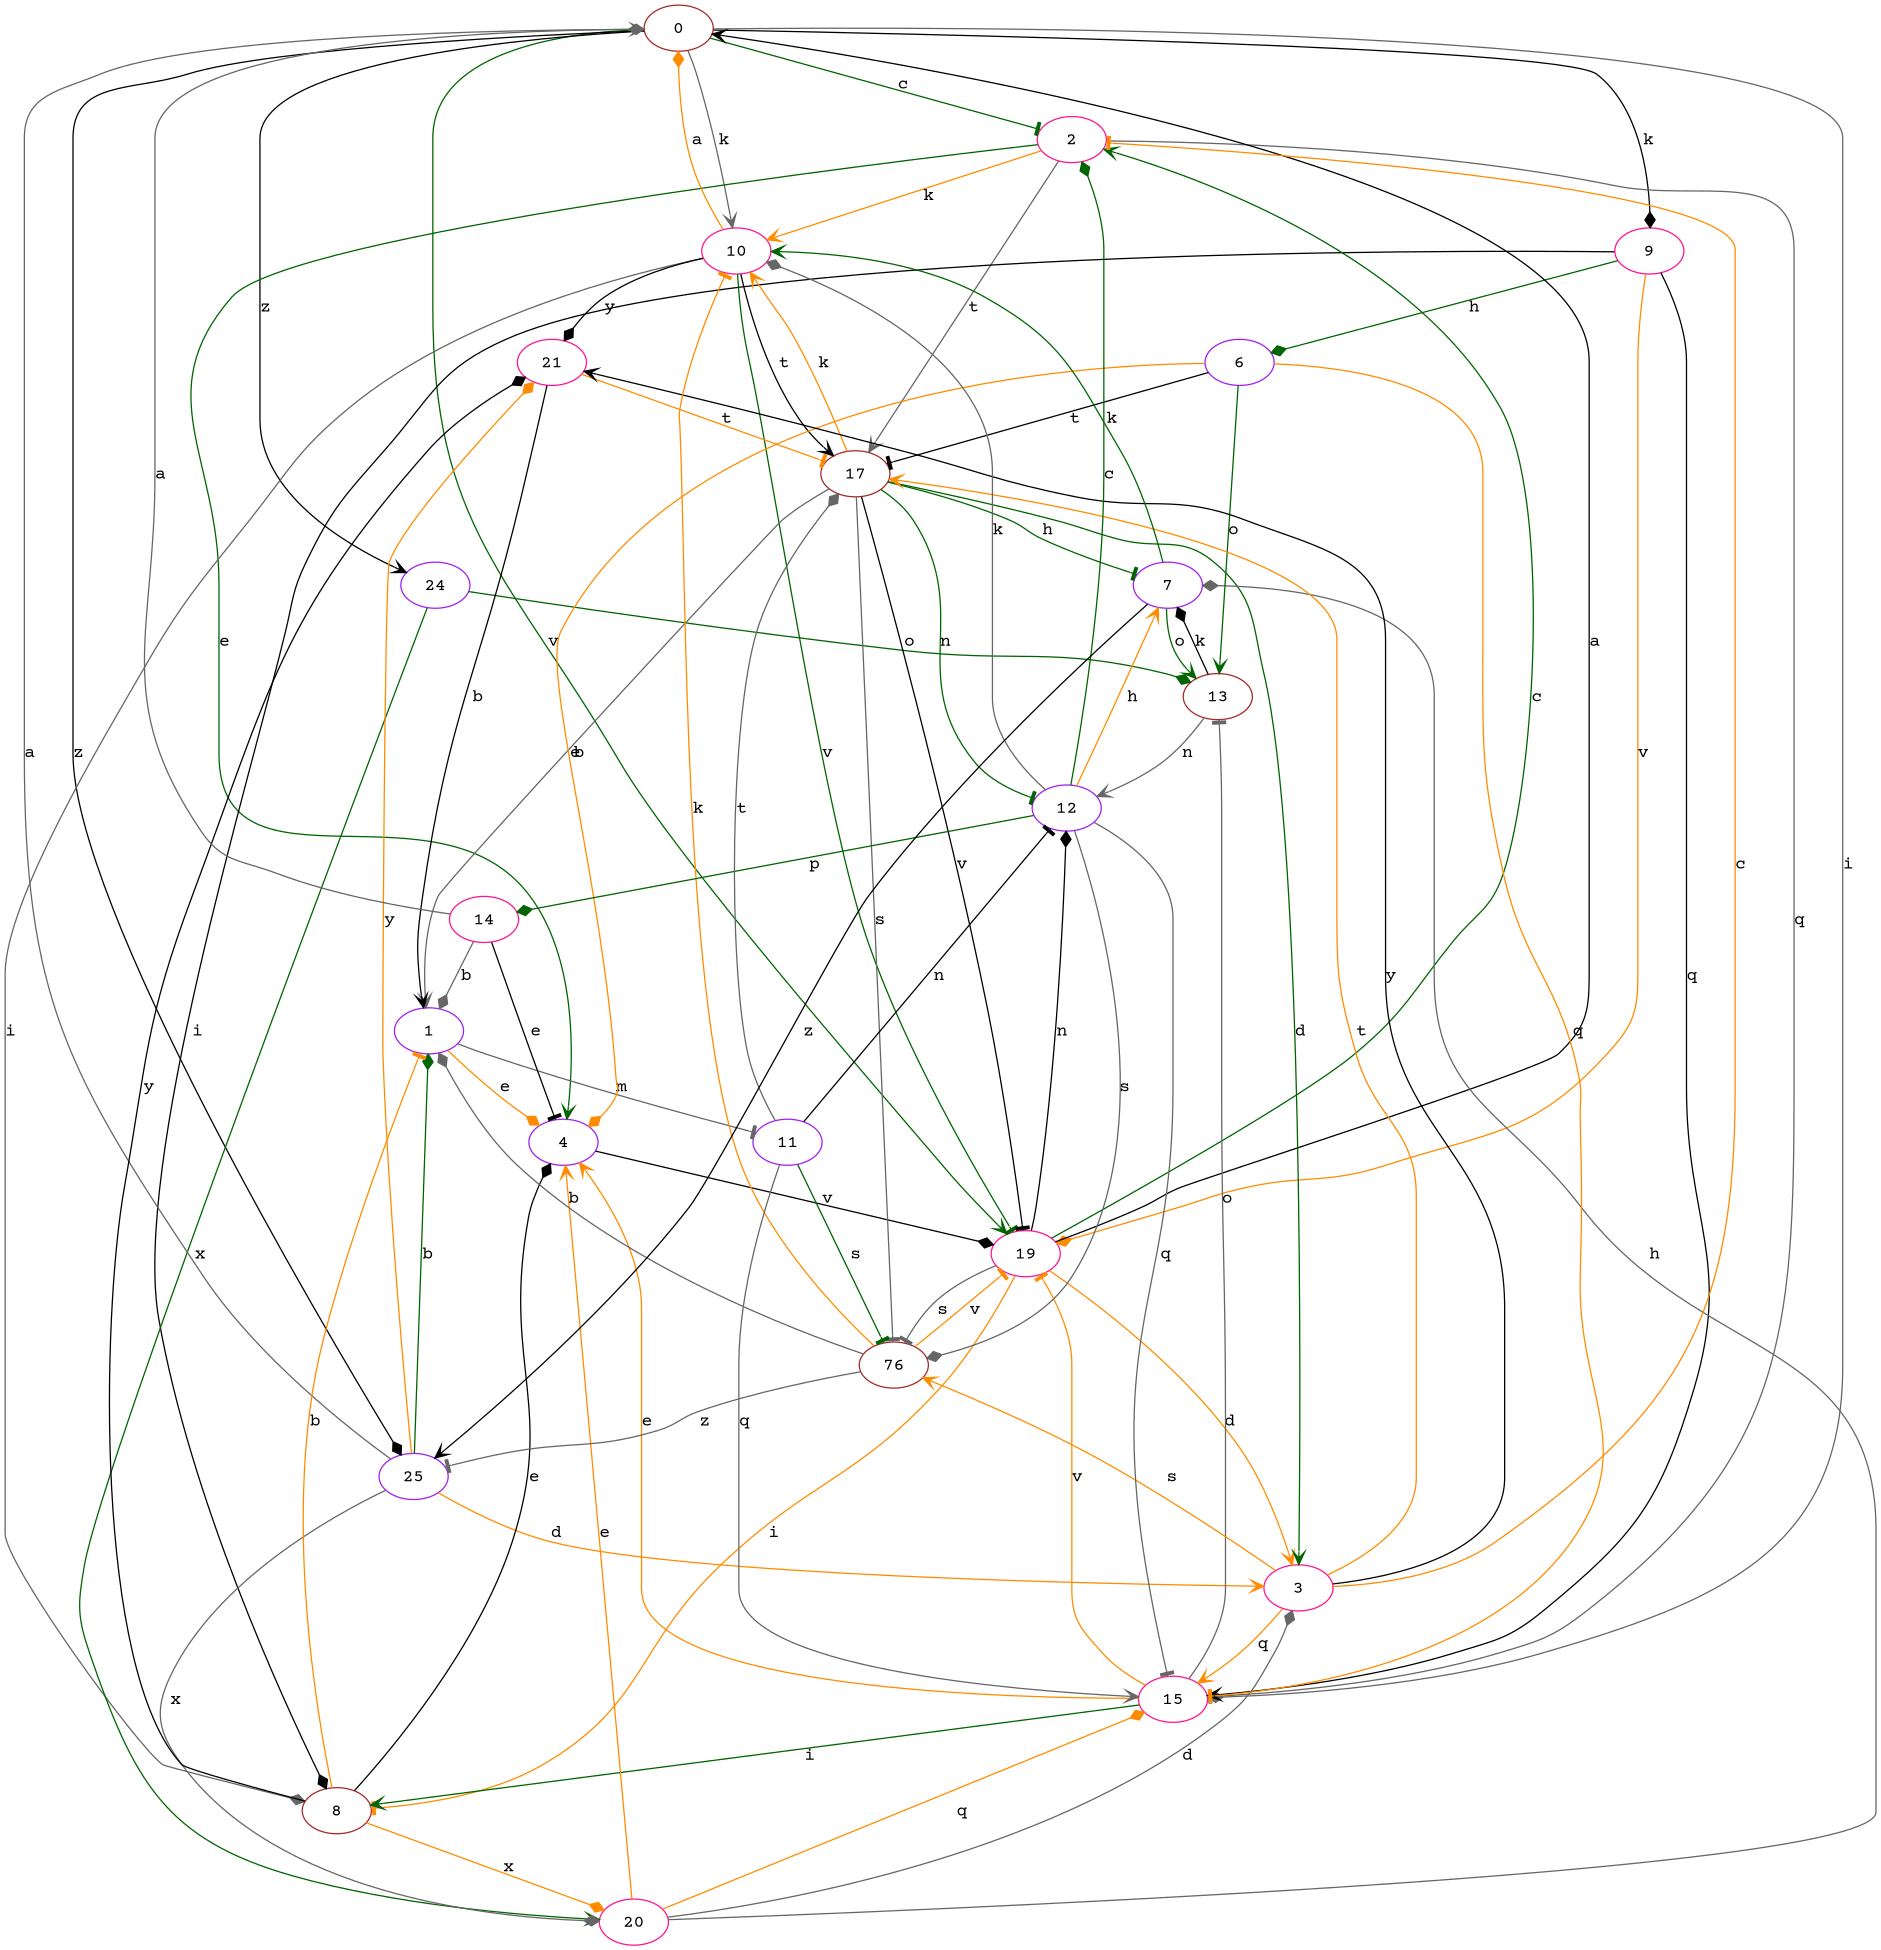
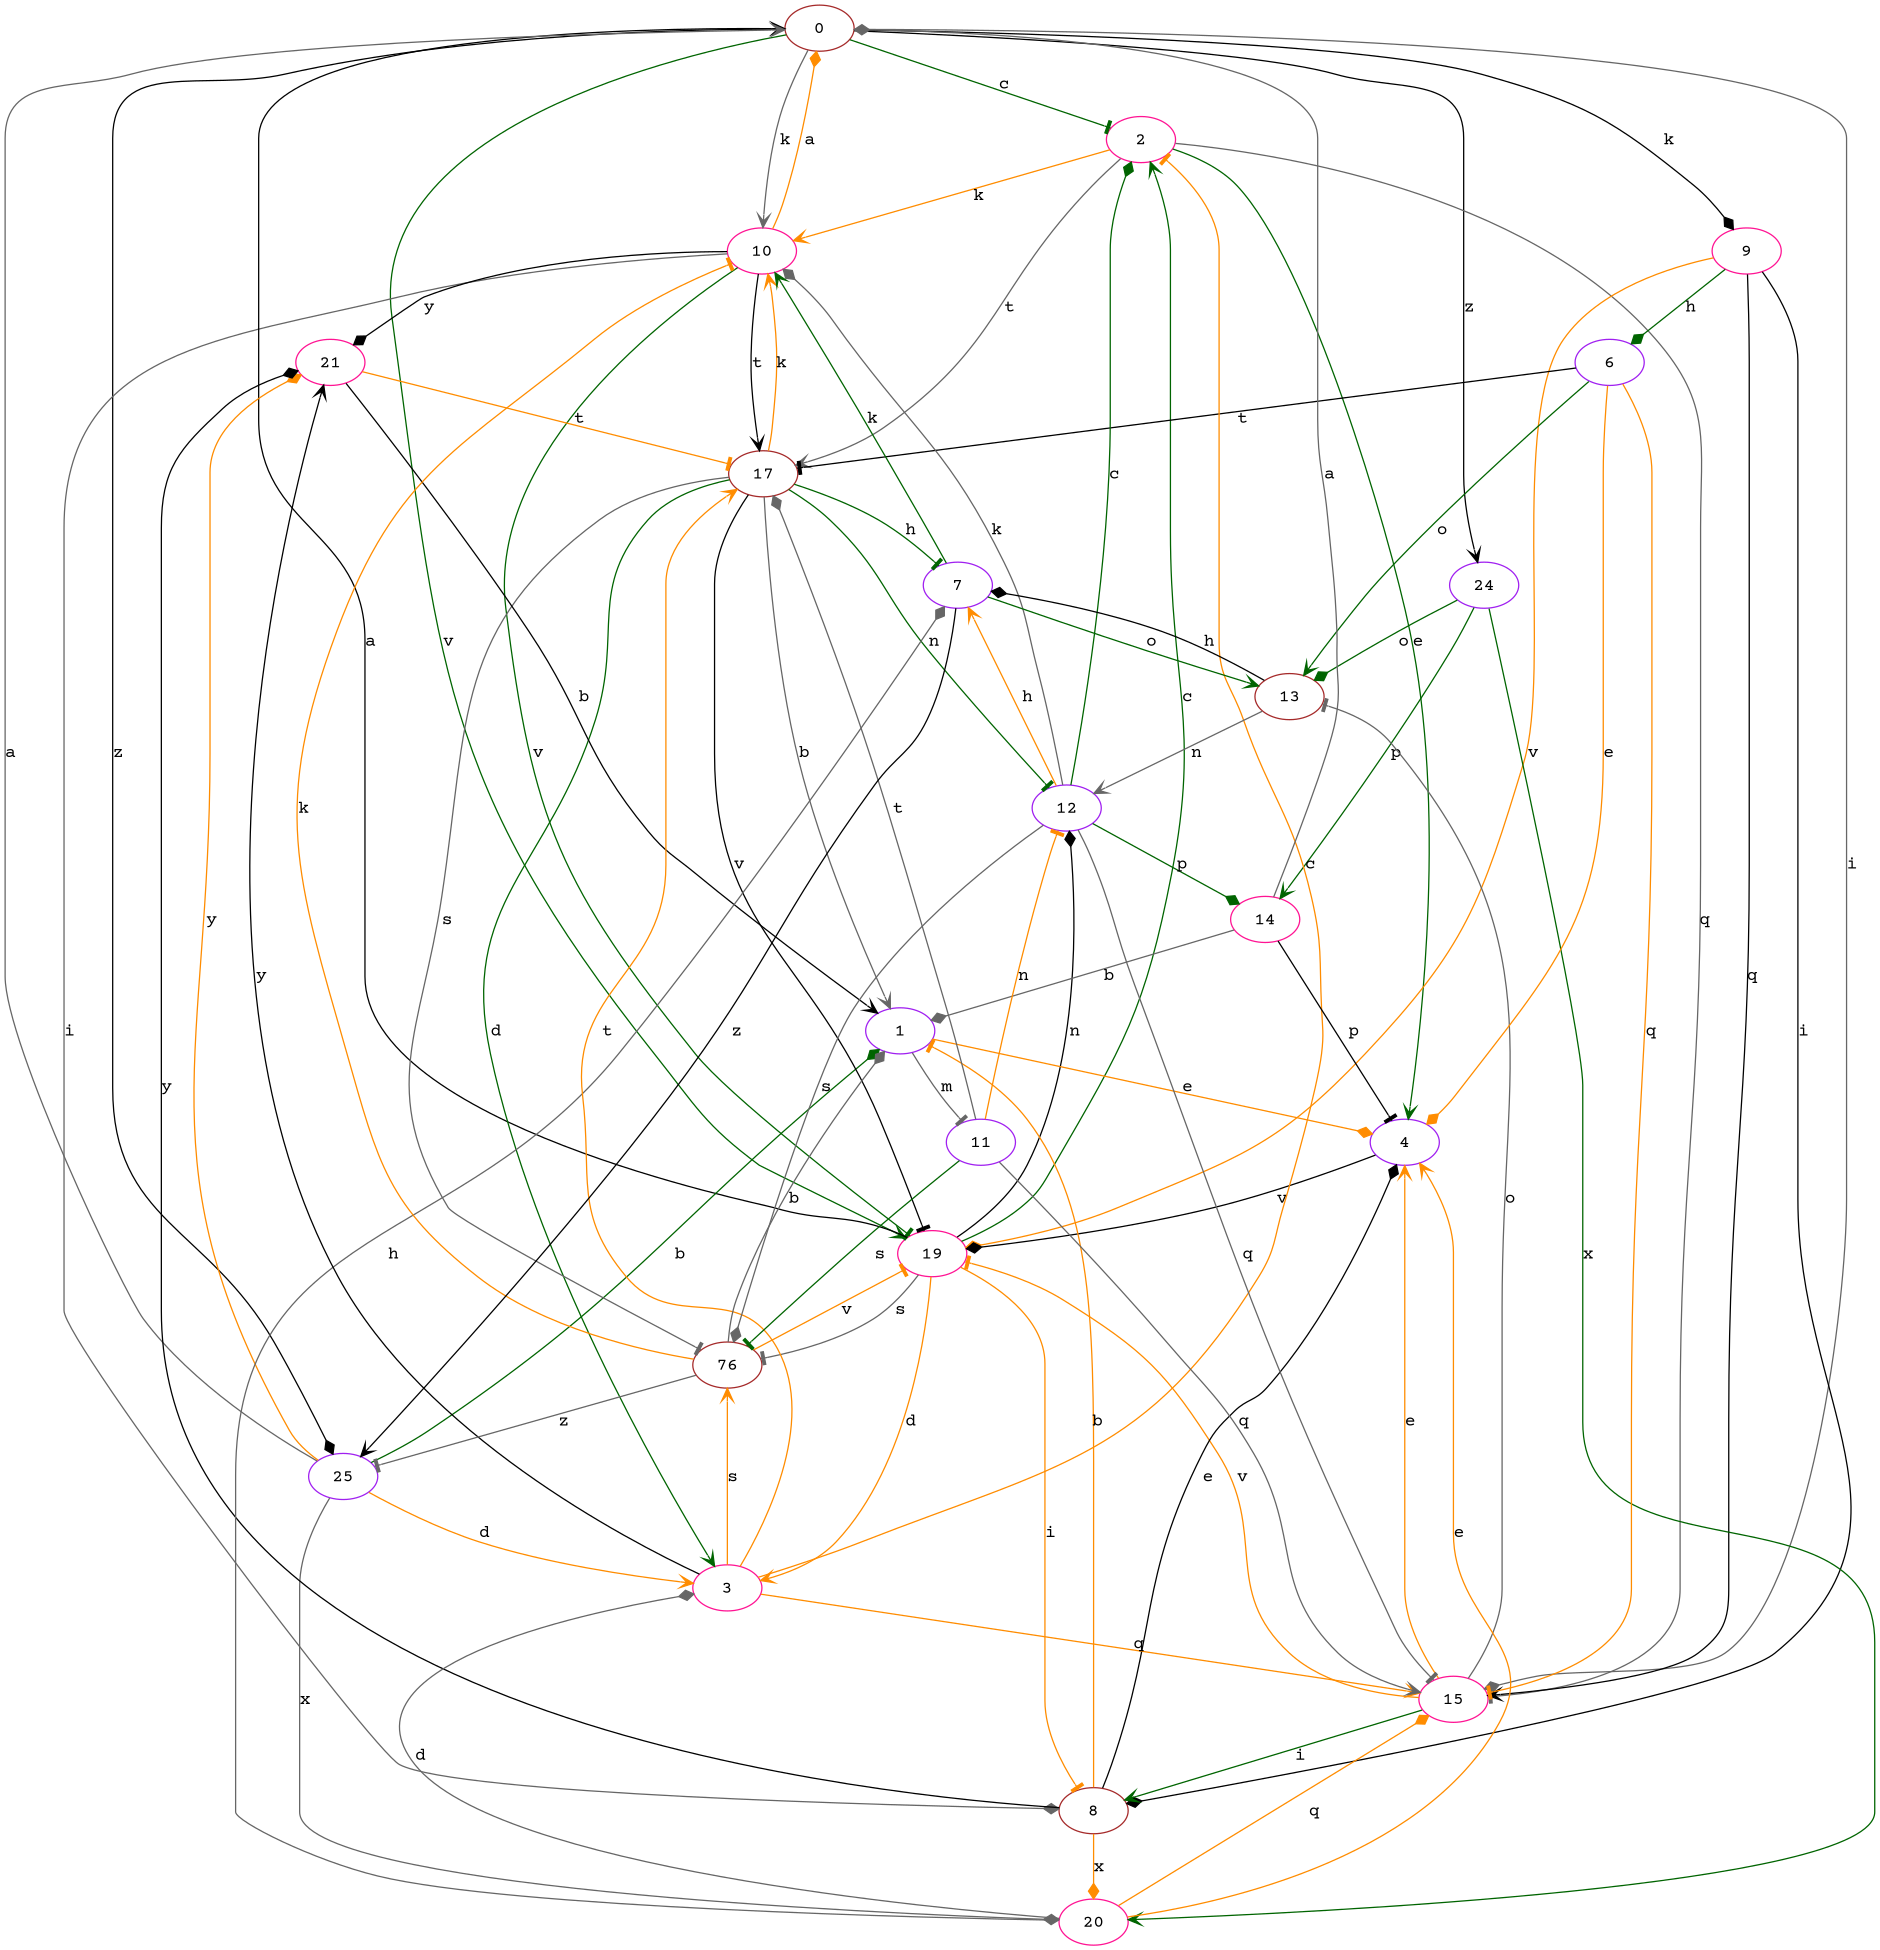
(1201, 641) -> (1209, 641)
none -> (1386, 751)
(925, 978) -> (1017, 977)
(536, 1031) -> (1354, 1031)
